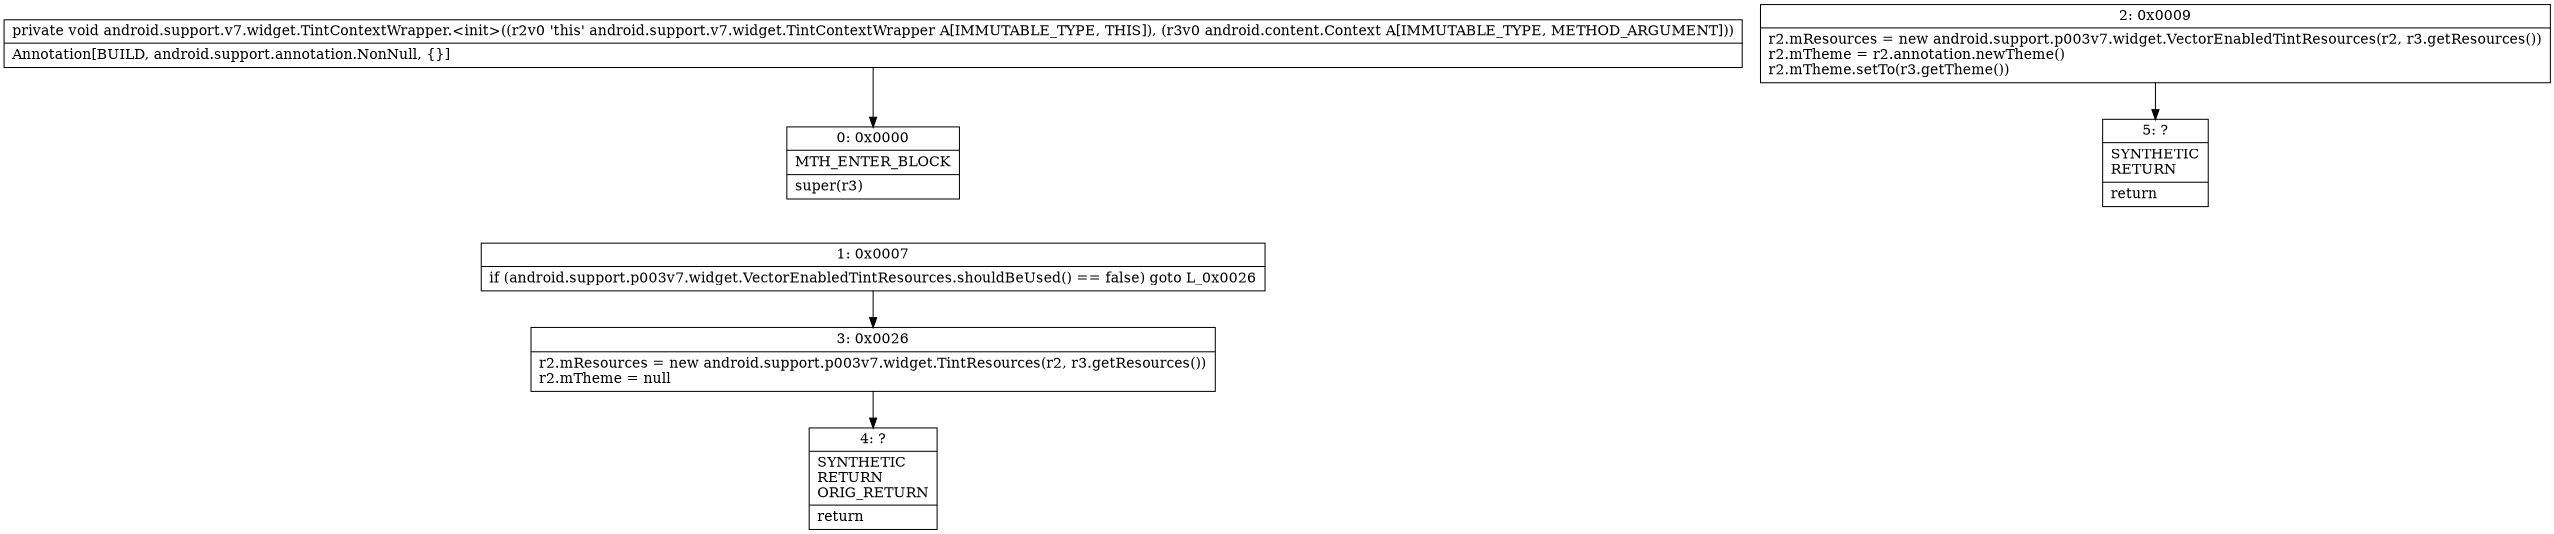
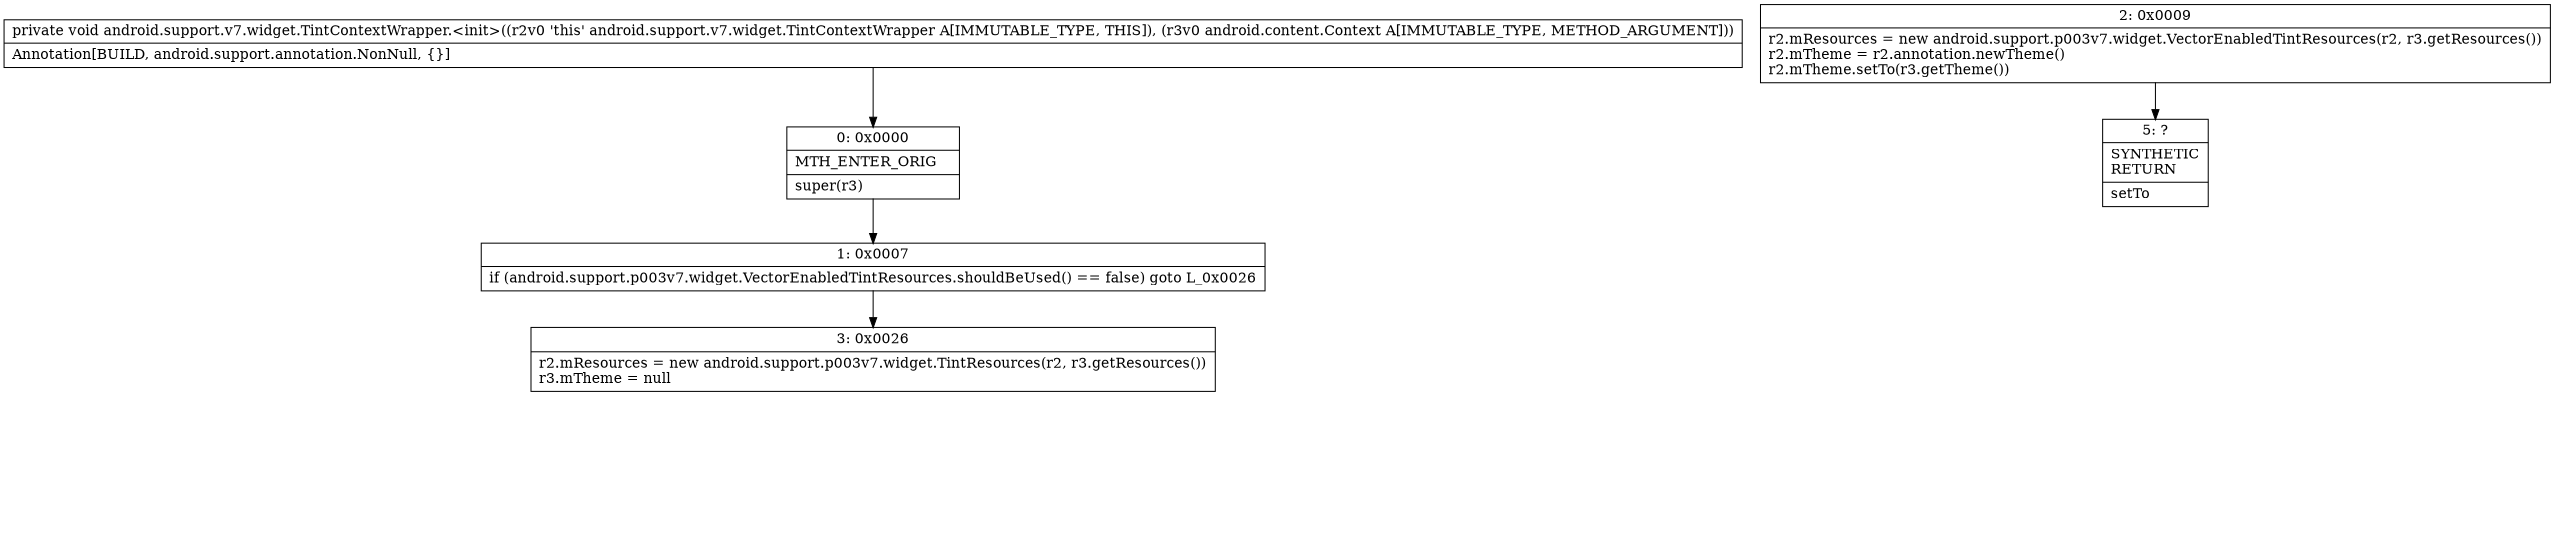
(873, 162) -> (866, 162)
(2134, 194) -> (2131, 194)
none -> (873, 216)
(605, 379) -> (605, 379)
(873, 479) -> none
